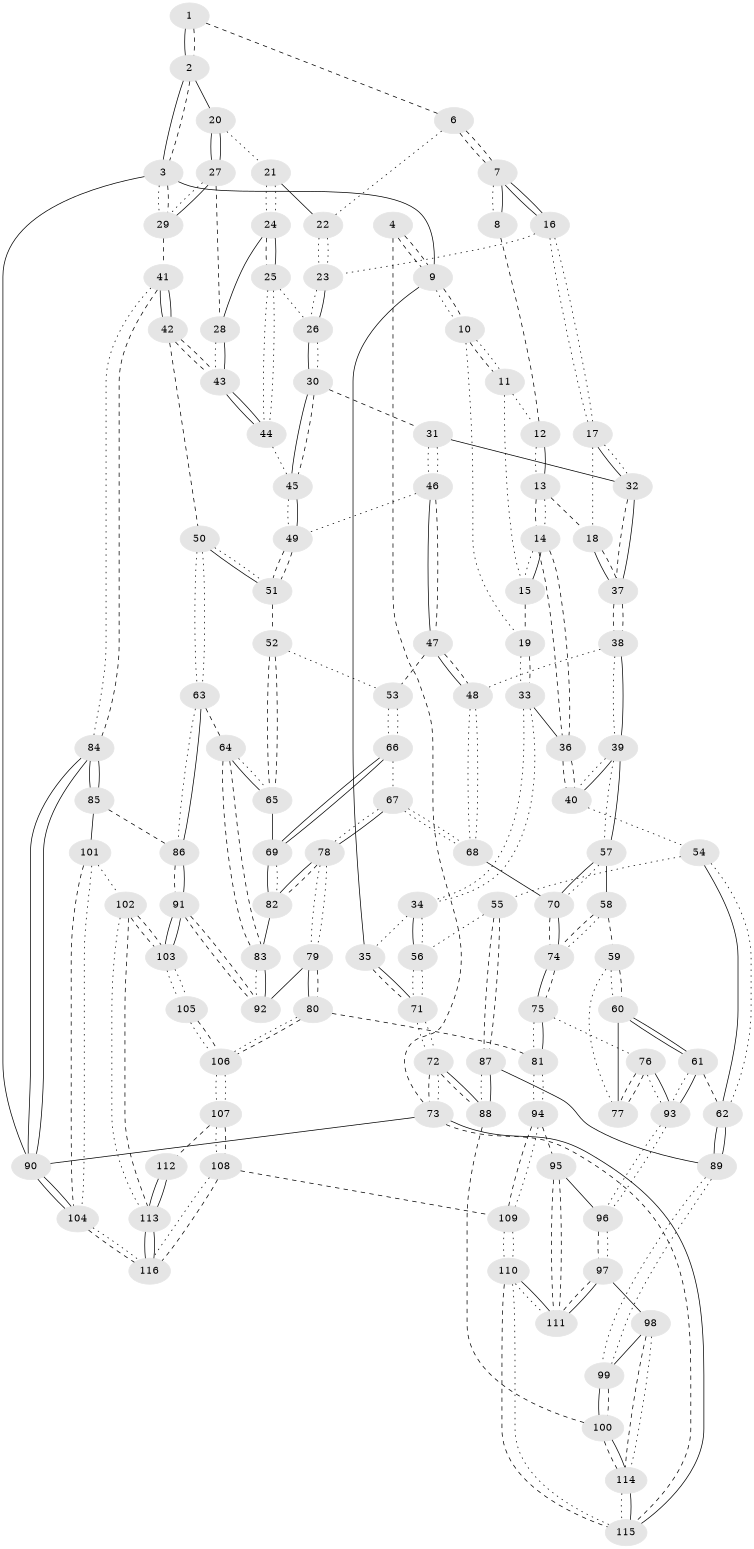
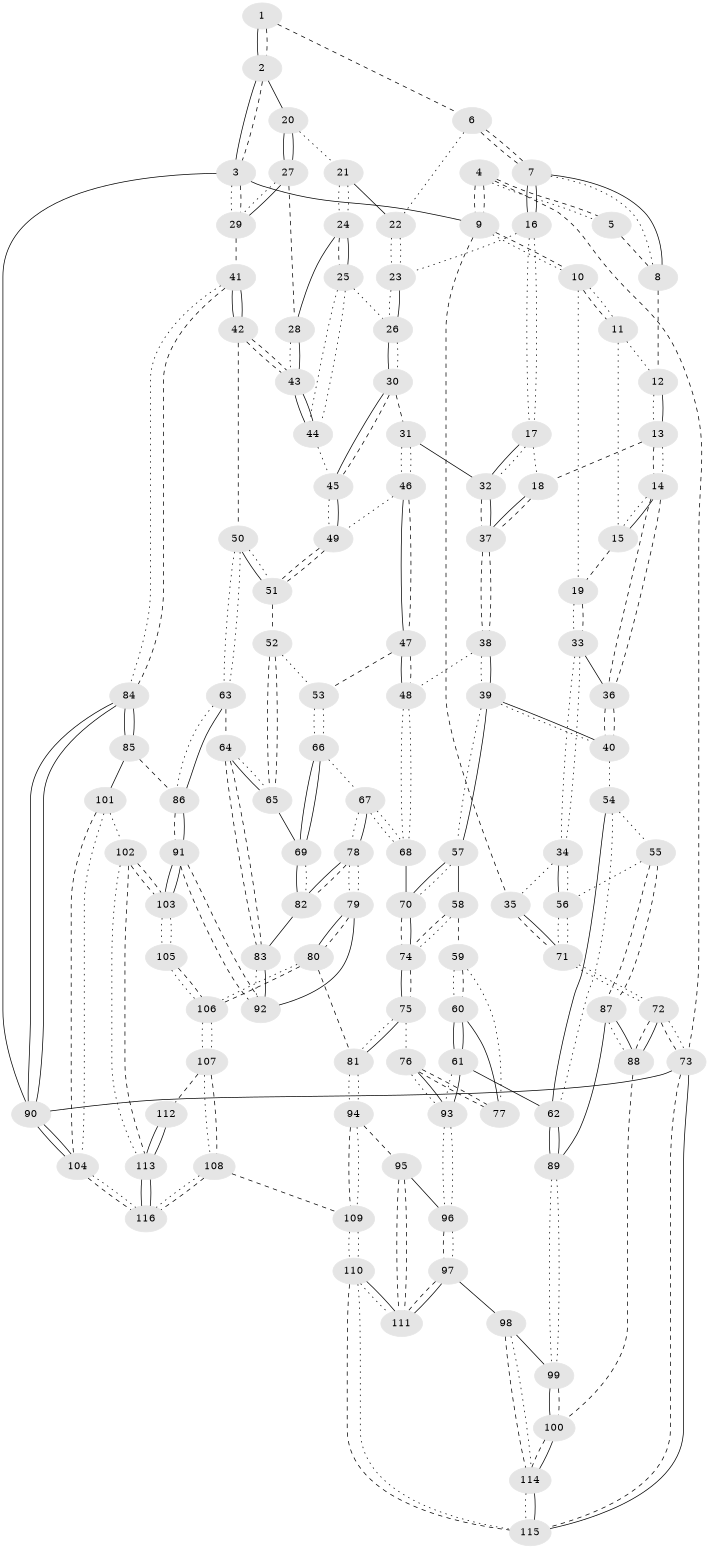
none -> (612, 225)
(353, 603) -> (446, 567)
(710, 1088) -> (521, 1096)
